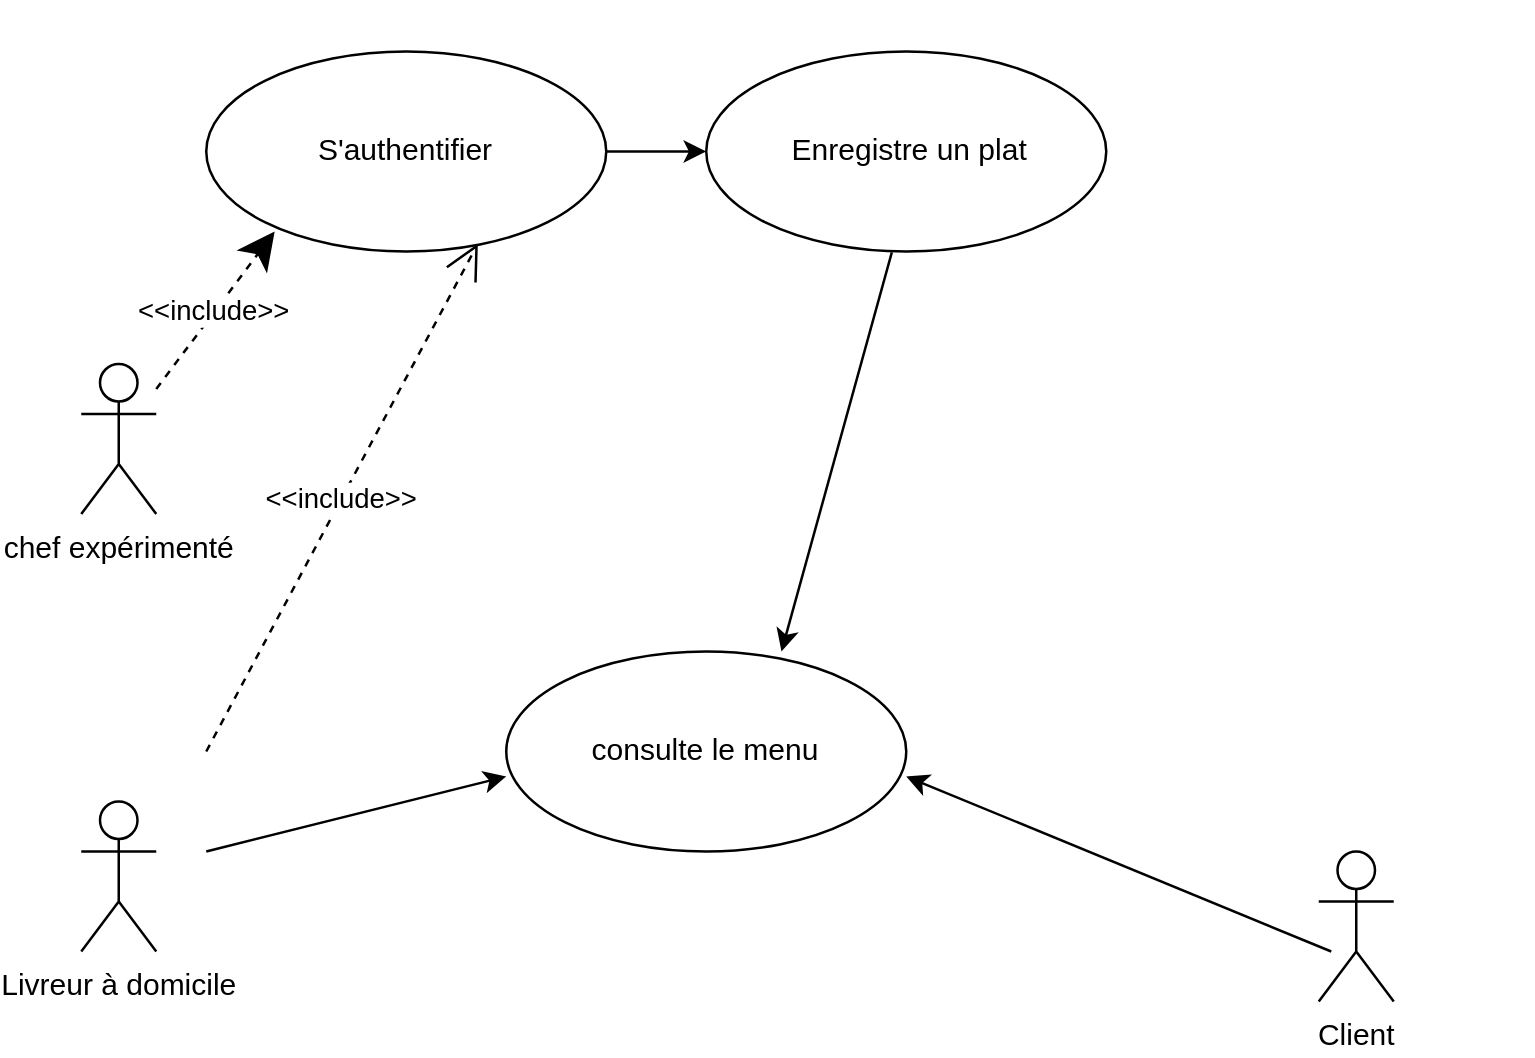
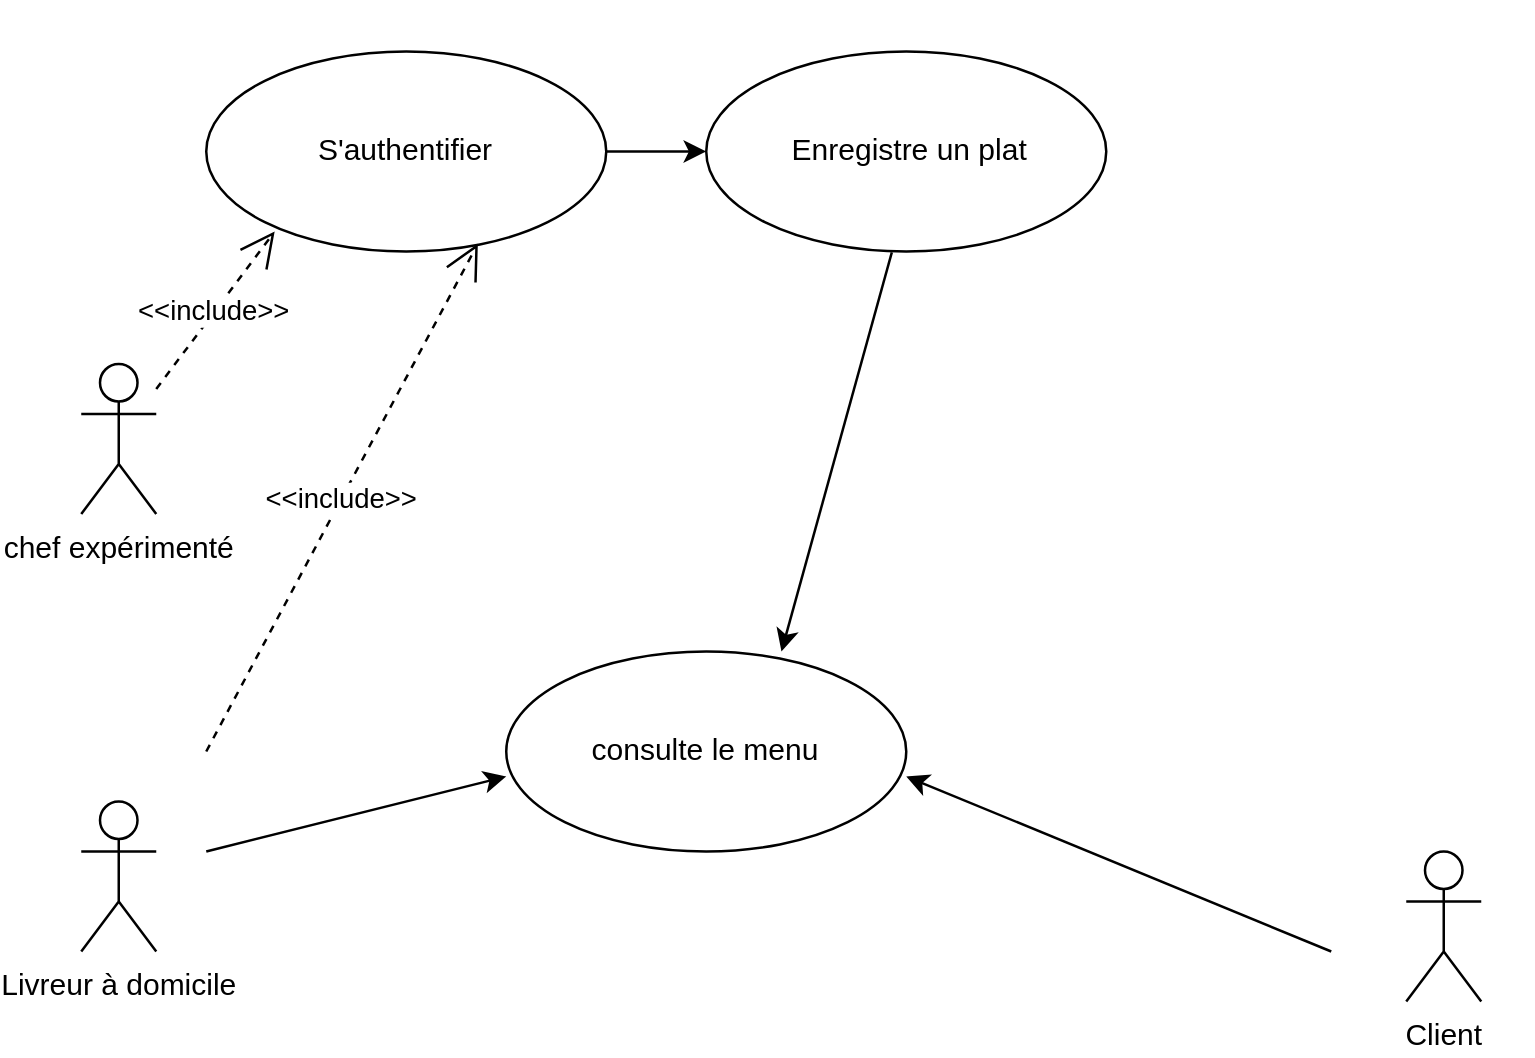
(257, 255) -> (263, 246)
(1356, 926) -> (1444, 926)
